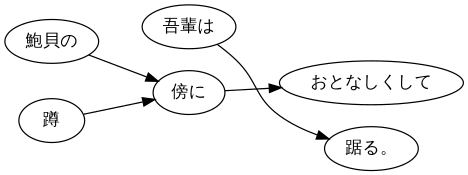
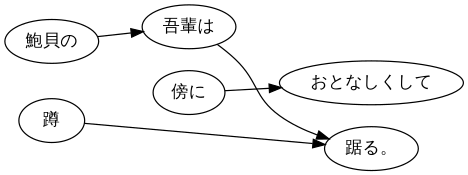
(118, 66) -> (114, 35)
(113, 108) -> (199, 133)
